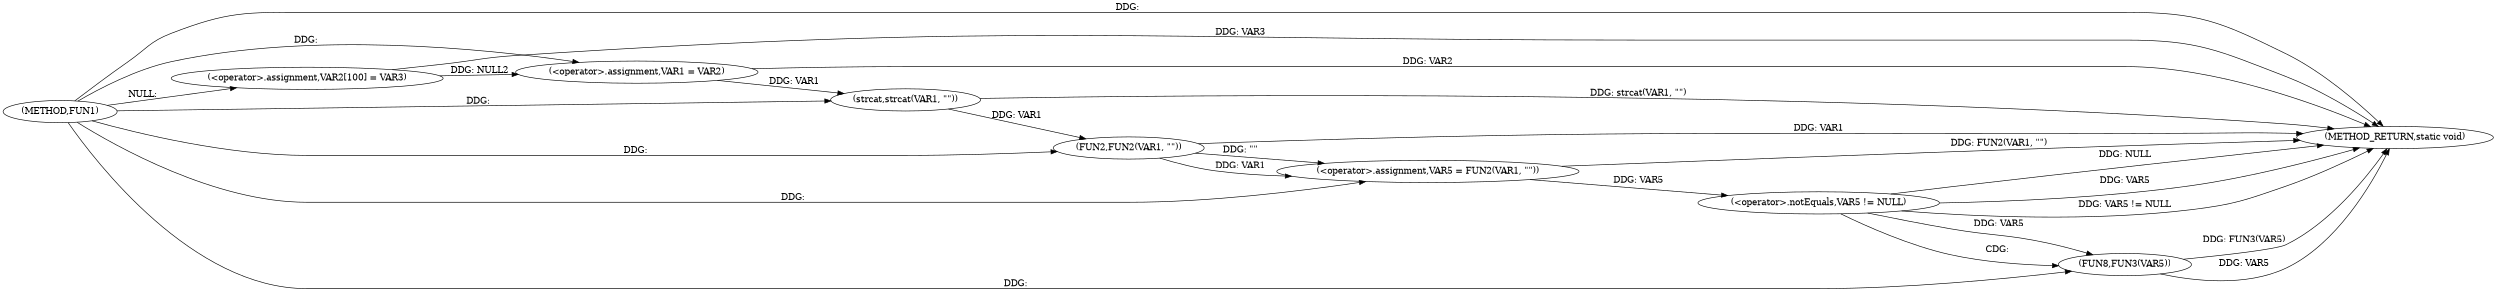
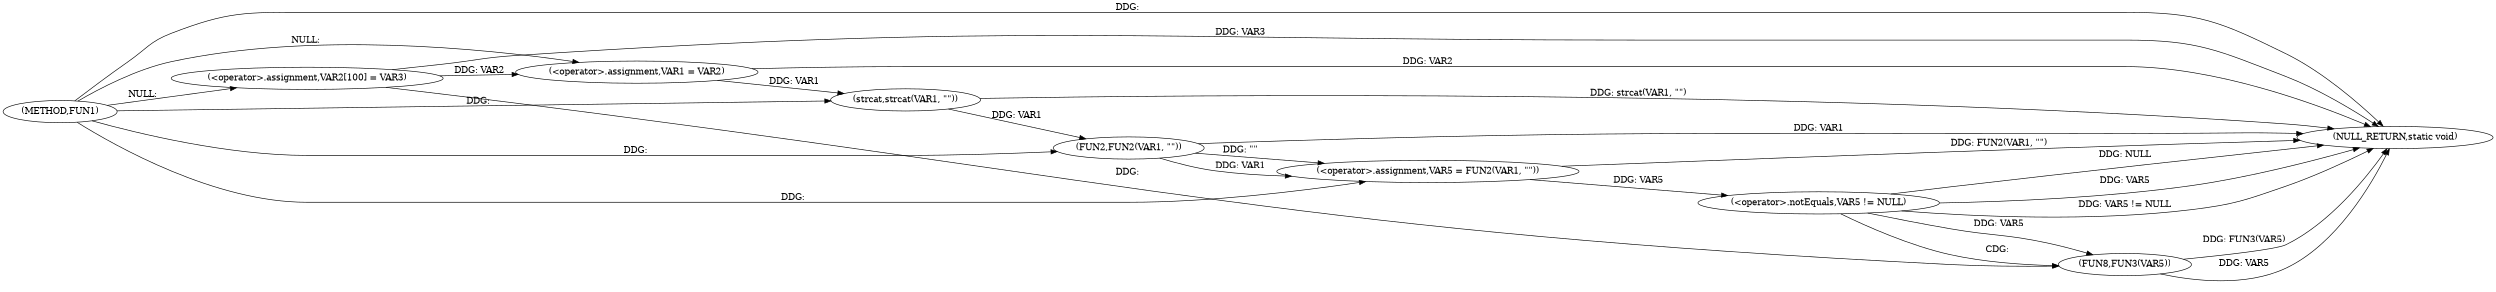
(307, 40) -> (307, 40)
(479, 71) -> (479, 71)
(2395, 138) -> (2395, 138)
(1036, 289) -> (1175, 194)
